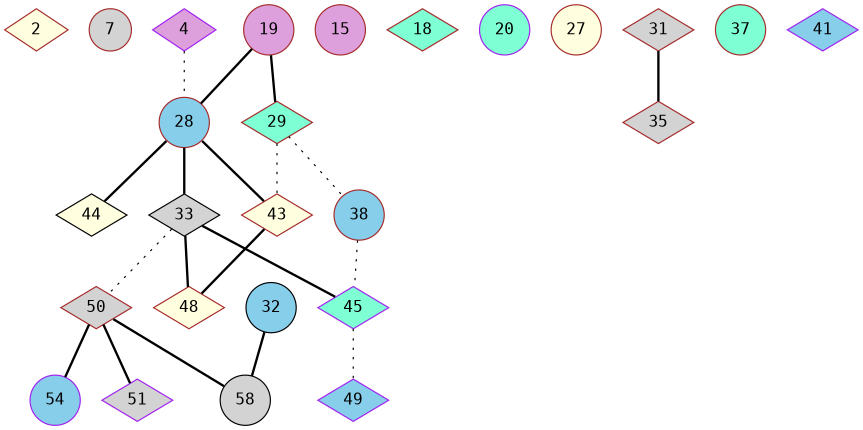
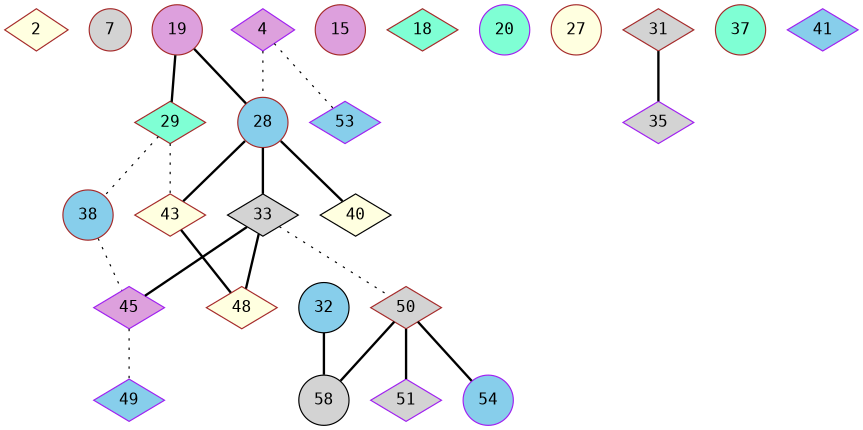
none -> (345, 122)
(658, 122) -> (658, 122)
(92, 215) -> (356, 215)
(353, 308) -> (129, 308)
